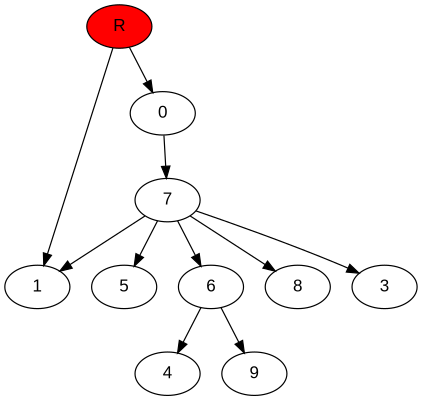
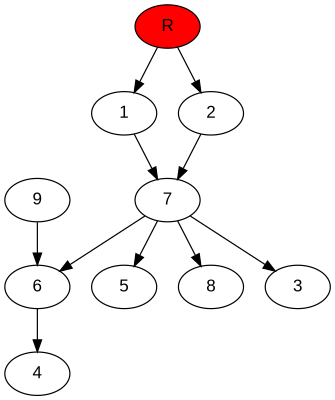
(163, 113) -> (211, 113)
(107, 240) -> (143, 151)
(230, 325) -> (37, 238)
